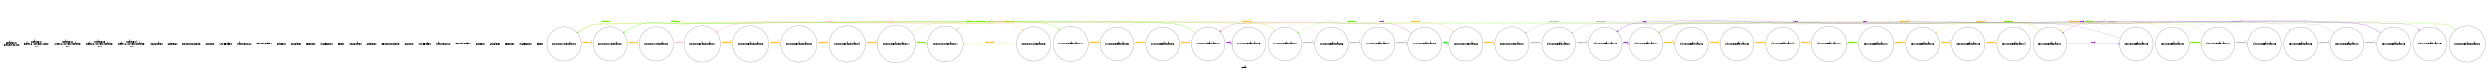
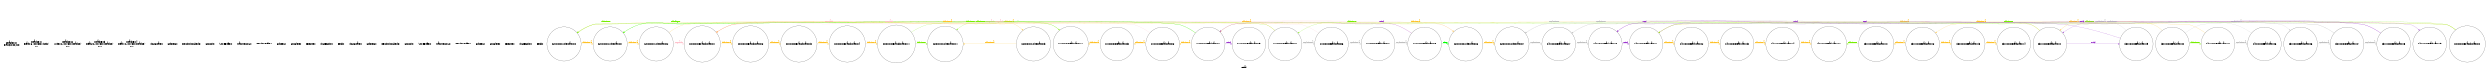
none -> (1978, 21)
